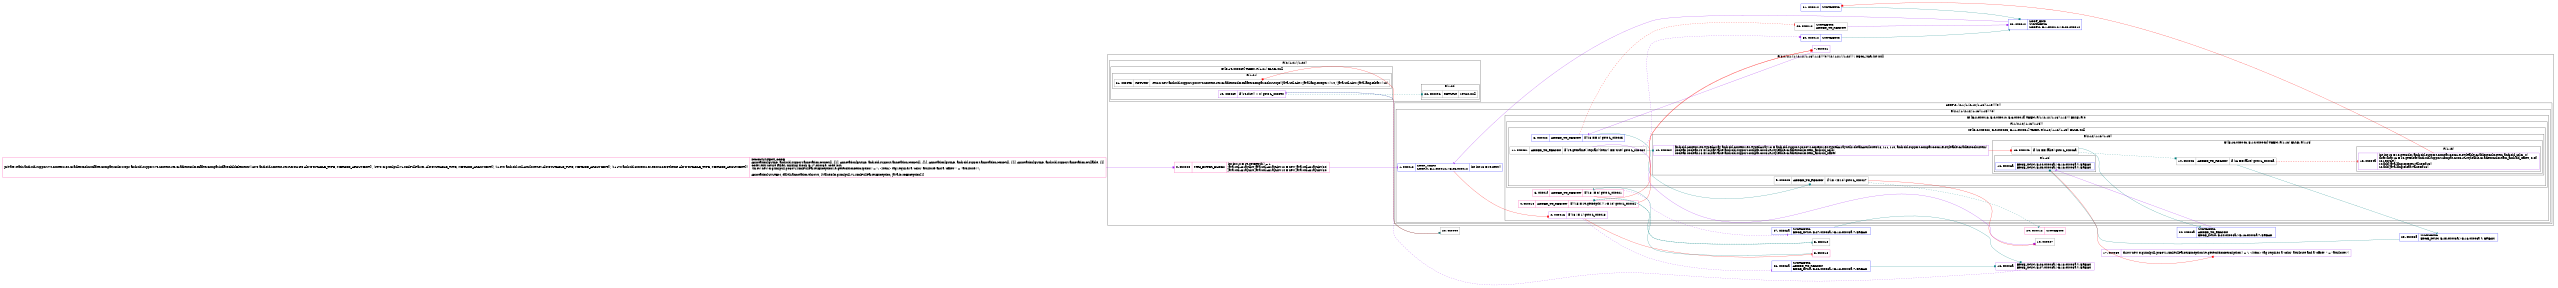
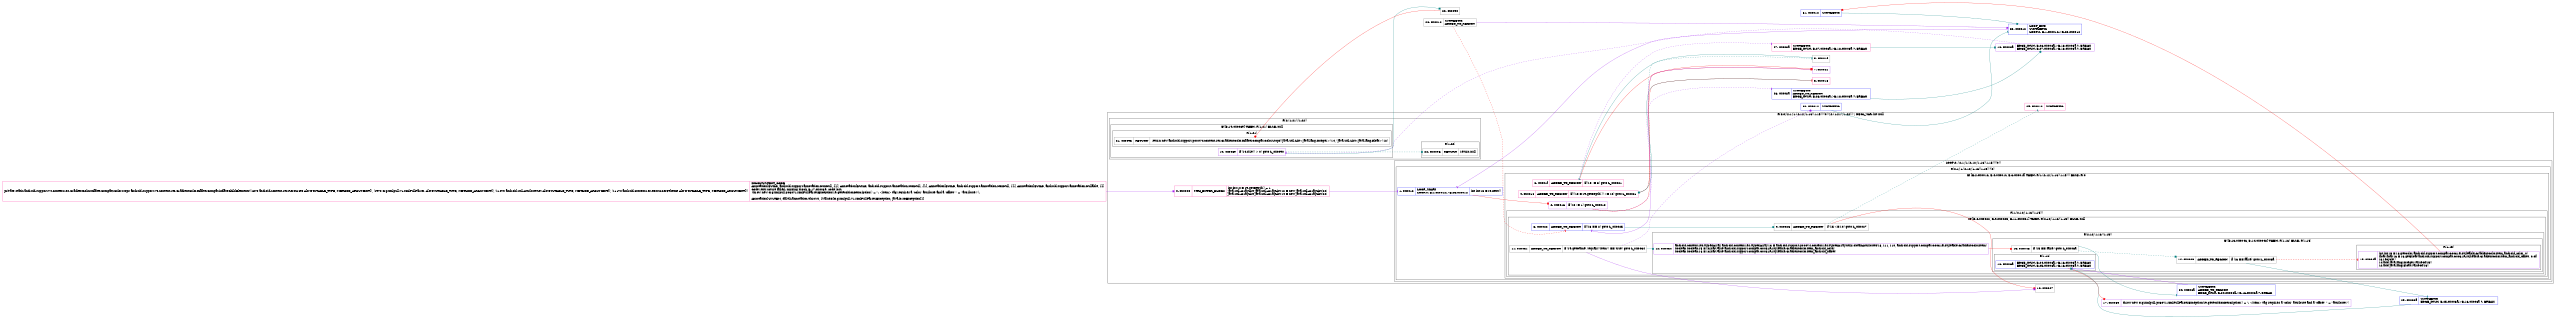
(1659, 30) -> (1503, 150)
(1821, 231) -> (1821, 47)
